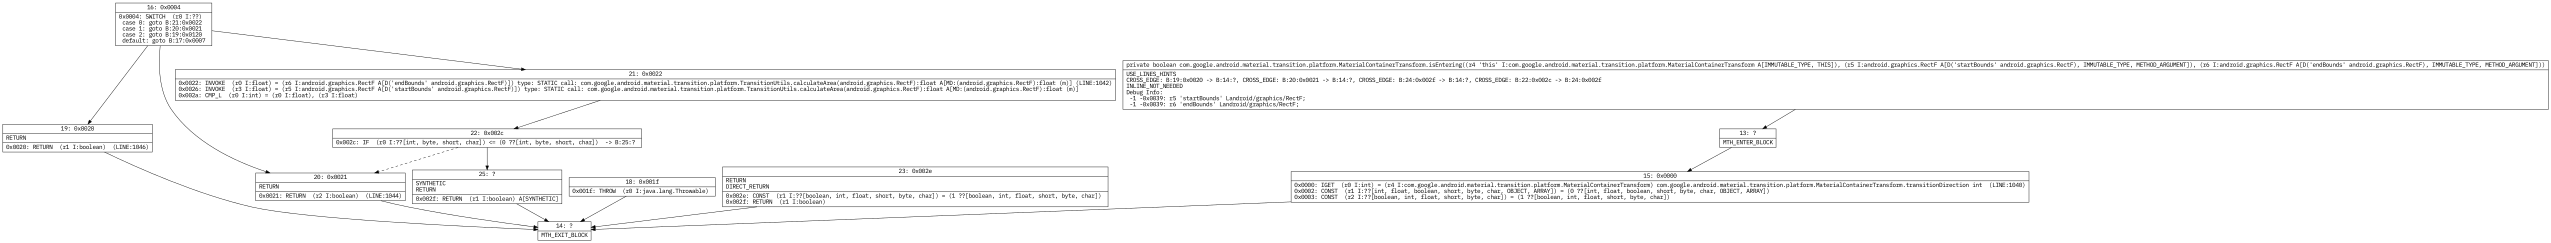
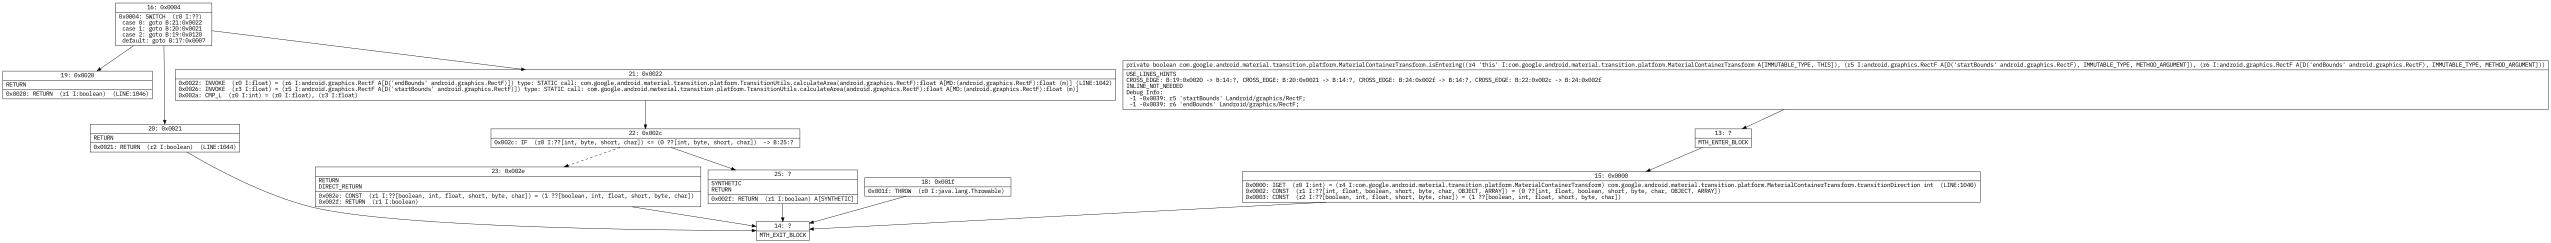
(418, 160) -> (594, 157)
(314, 216) -> none
